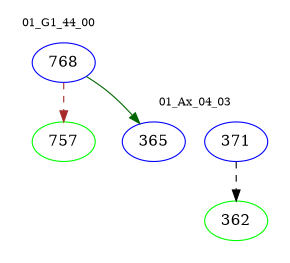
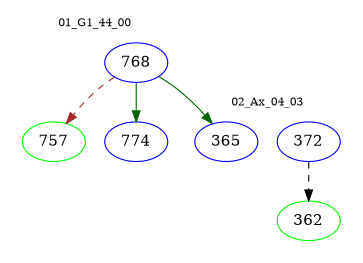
(195, 103) -> (268, 103)
none -> (136, 142)
(236, 142) -> (309, 142)
